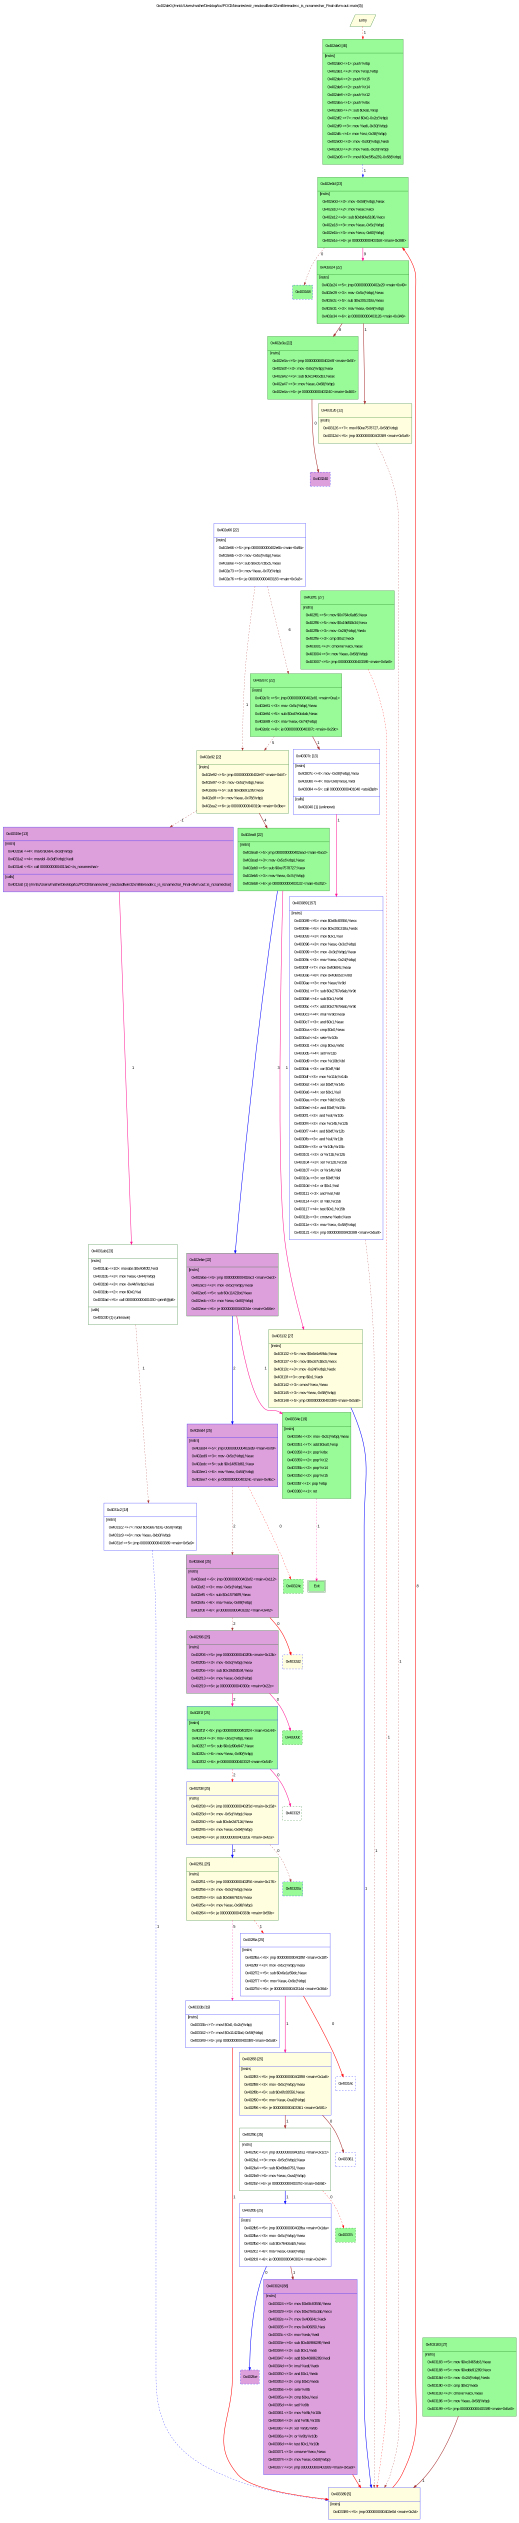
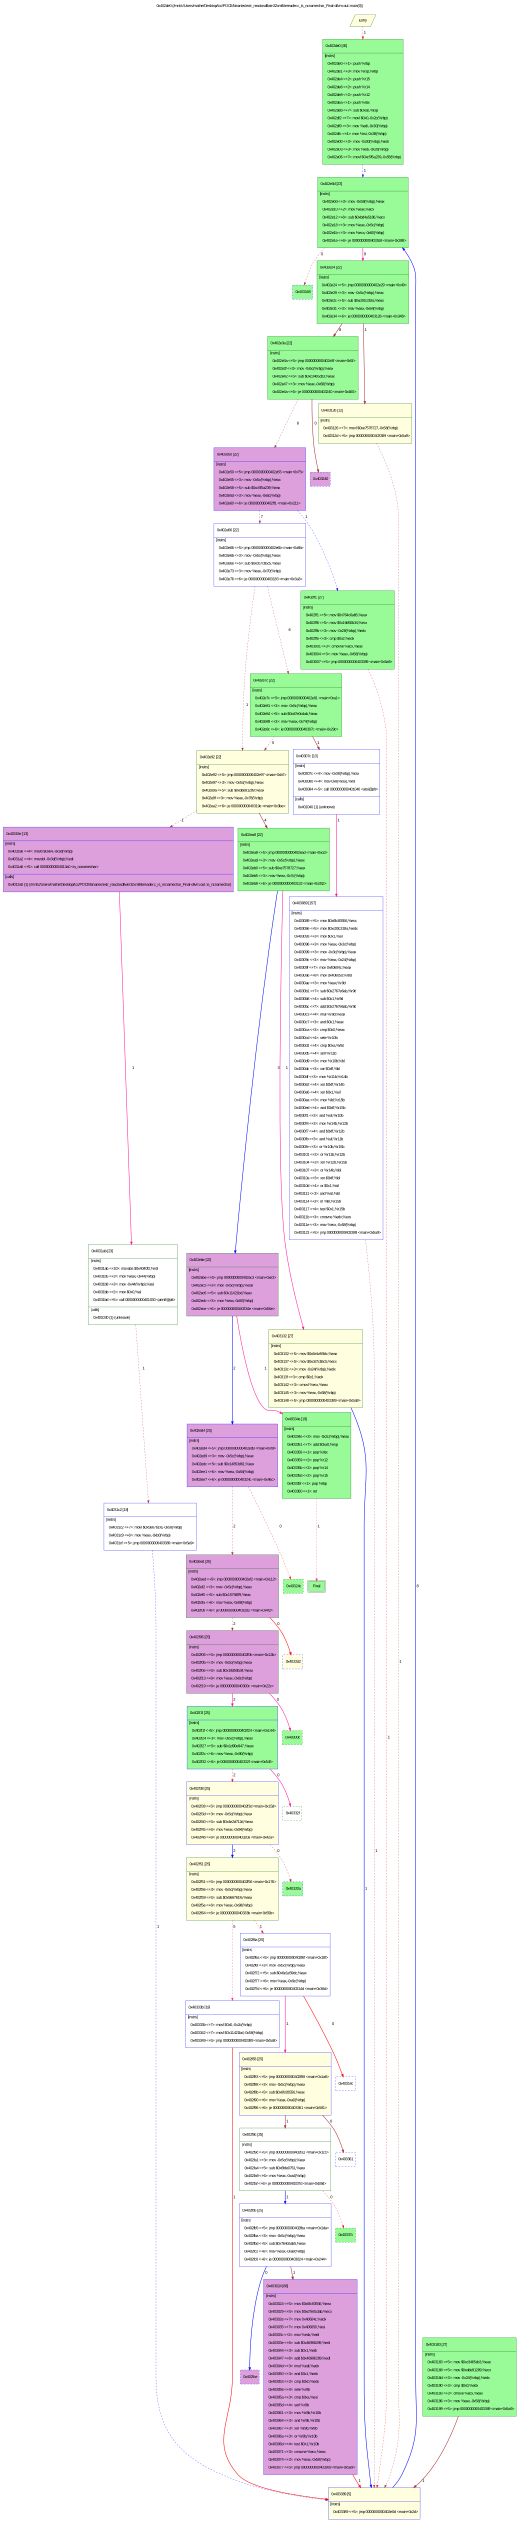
none -> (260, 479)
(416, 1370) -> (416, 1370)
(317, 1586) -> (317, 1586)
